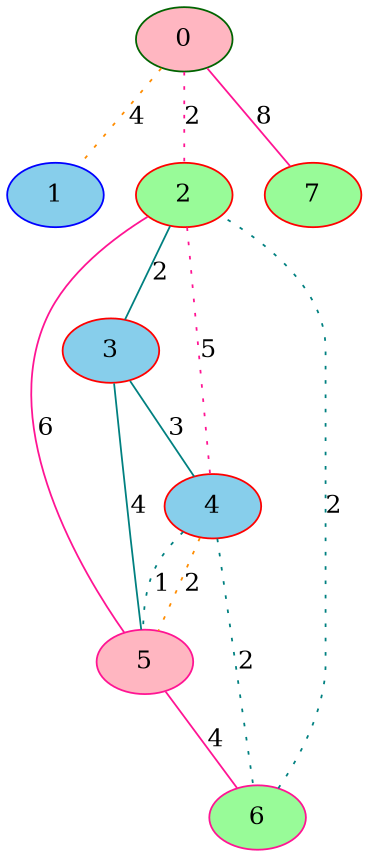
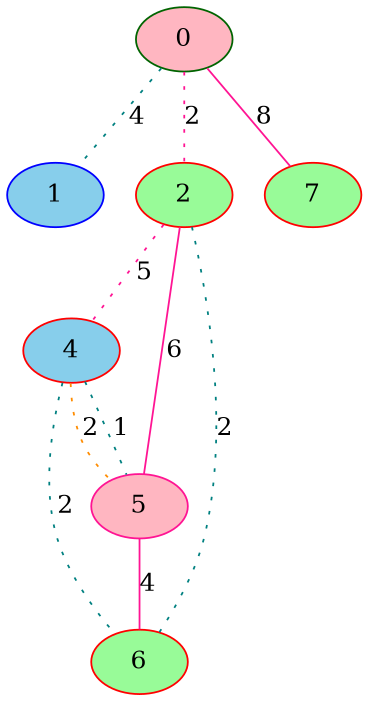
(120, 117) -> (120, 117)
(111, 351) -> none
(258, 818) -> (140, 662)
